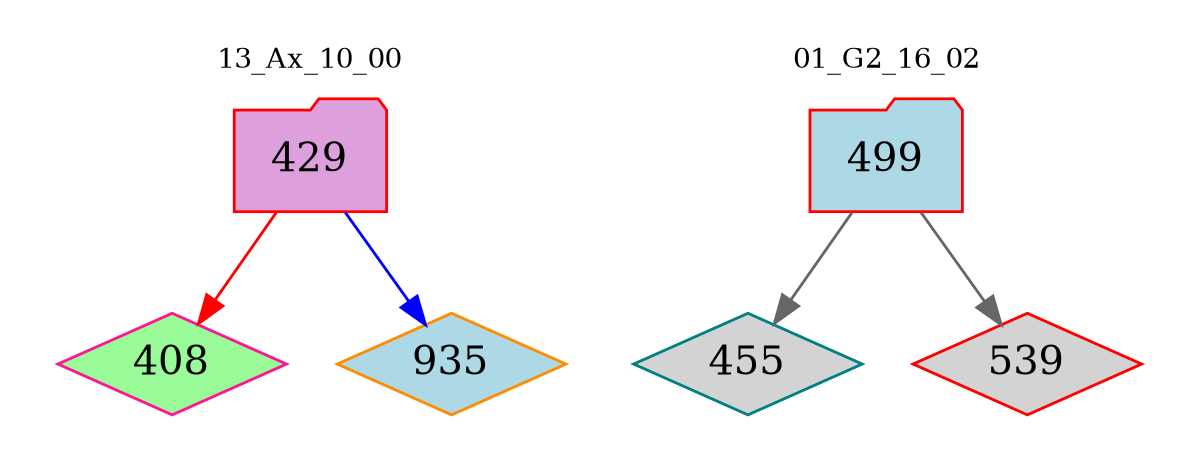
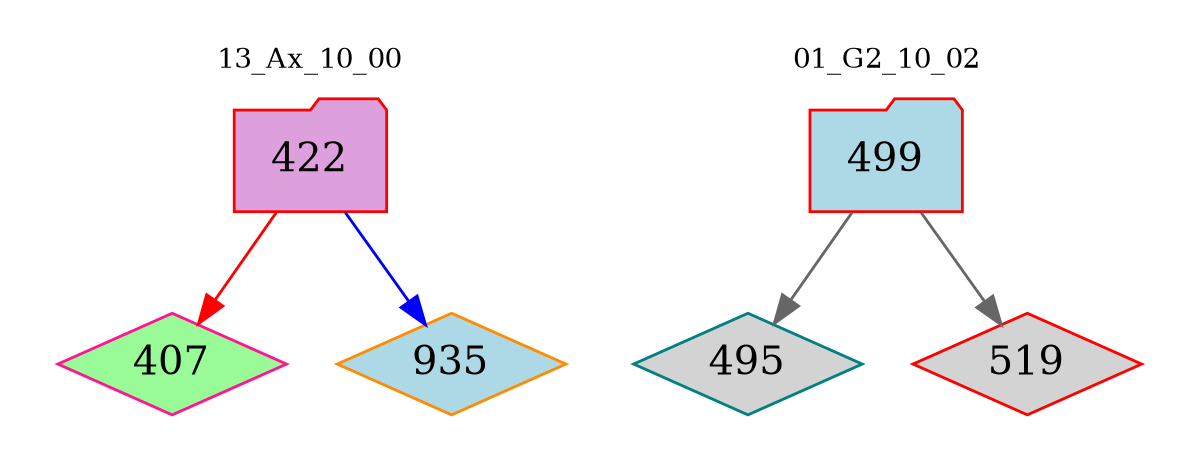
(888, 61) -> (888, 61)
(310, 161) -> (310, 161)
(172, 364) -> (172, 364)
(748, 364) -> (748, 364)
(1027, 364) -> (1027, 364)
